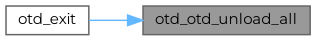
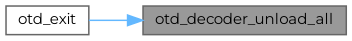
(227, 20) -> (245, 20)
